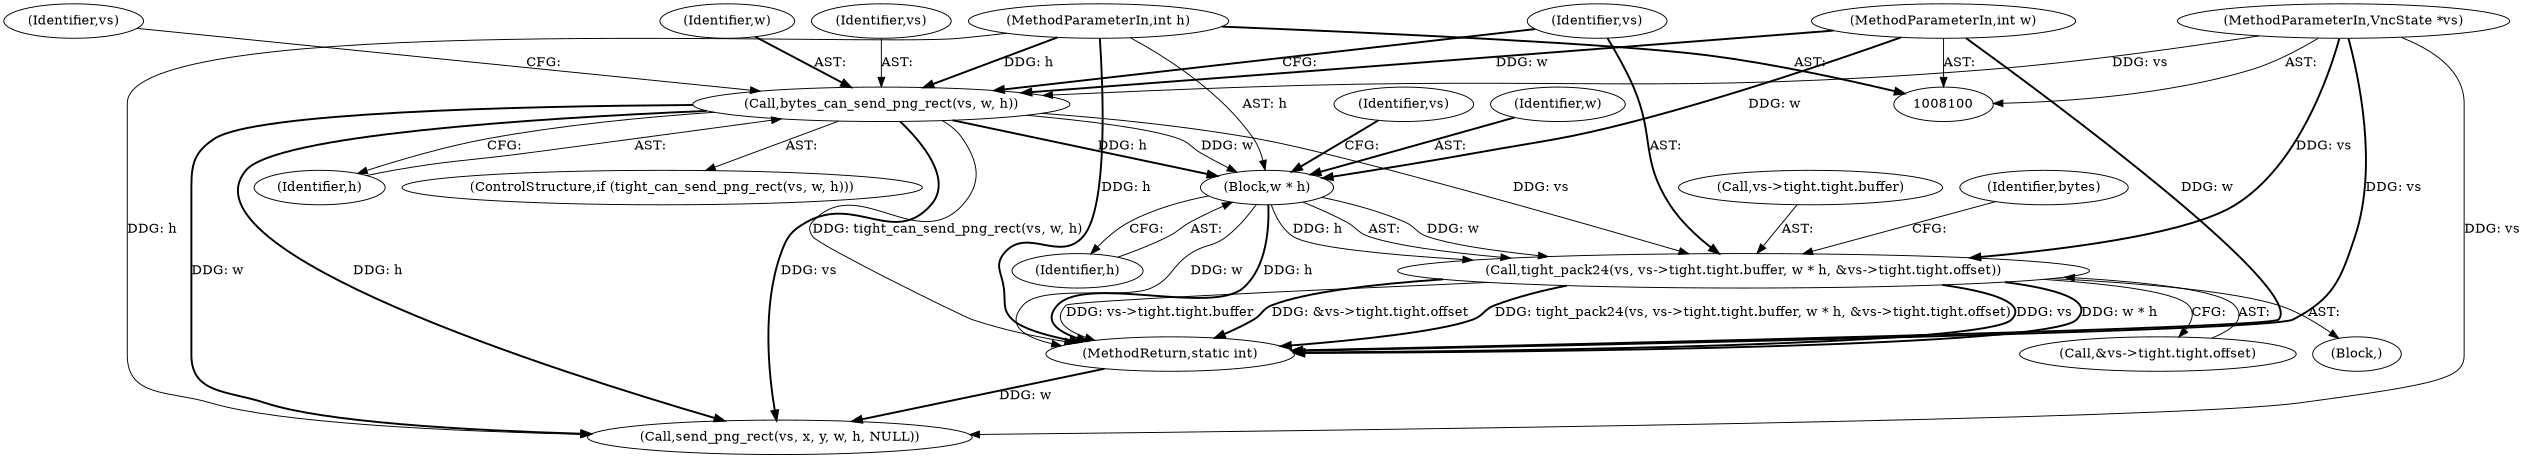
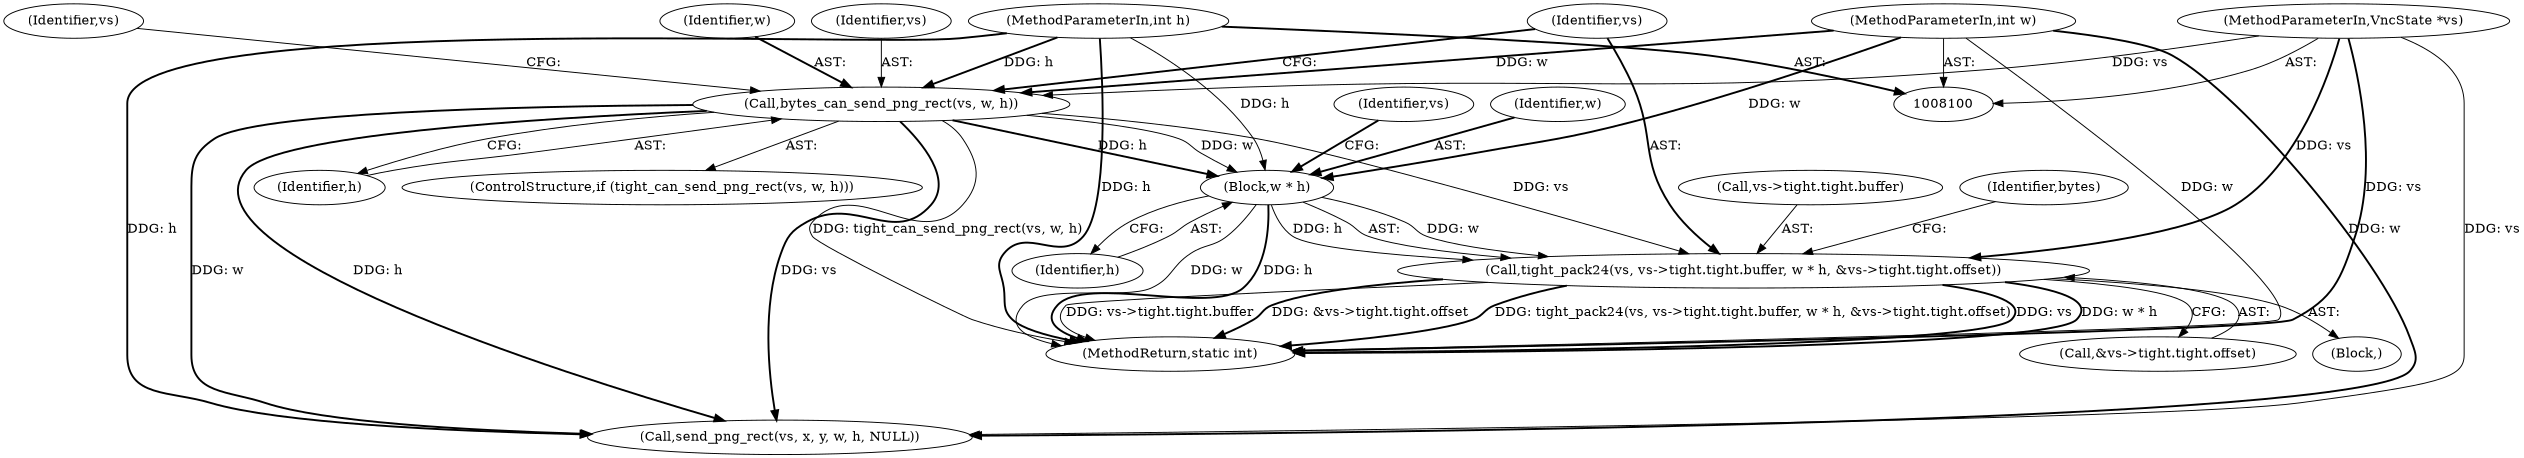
(197, 66) -> (197, 66)
(1265, 104) -> (1265, 104)
(2278, 314) -> (2278, 314)
(983, 394) -> (2208, 403)
